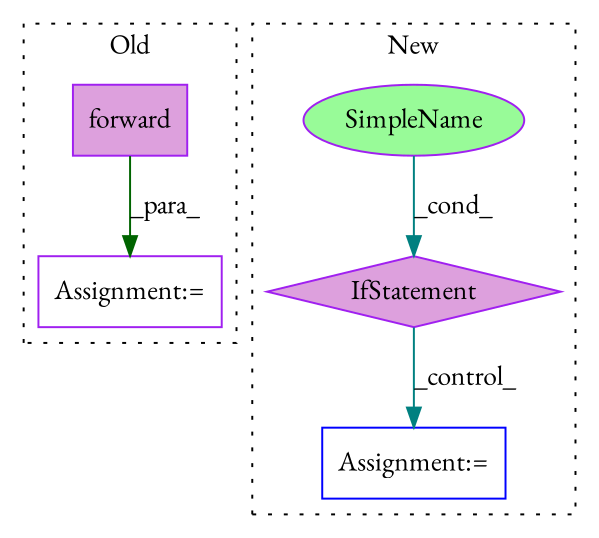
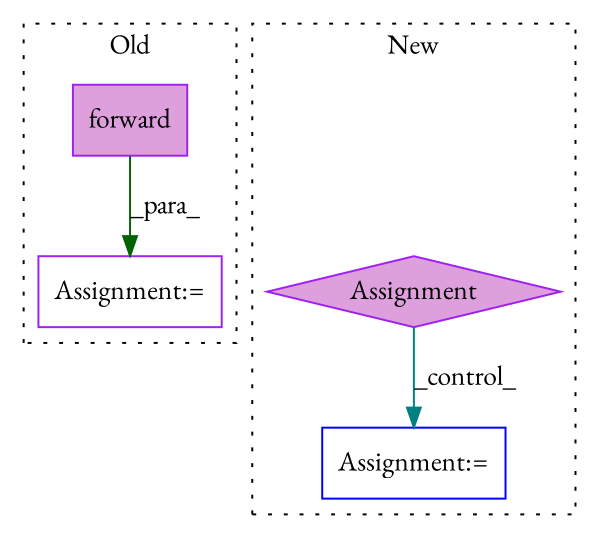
(414, 120) -> none
(414, 292) -> (414, 292)
